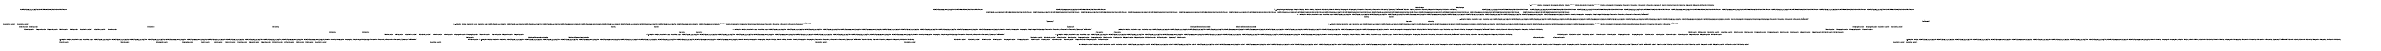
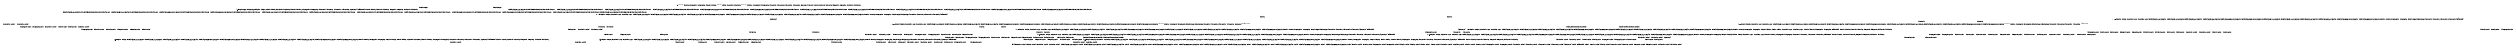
(1769, 6) -> none
(957, 22) -> (745, 19)
(1032, 27) -> (1389, 34)
